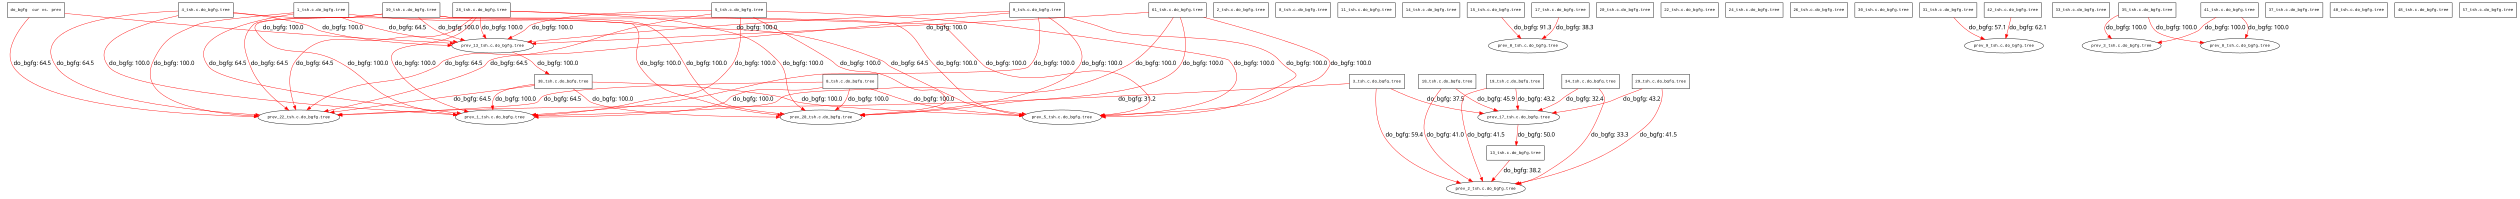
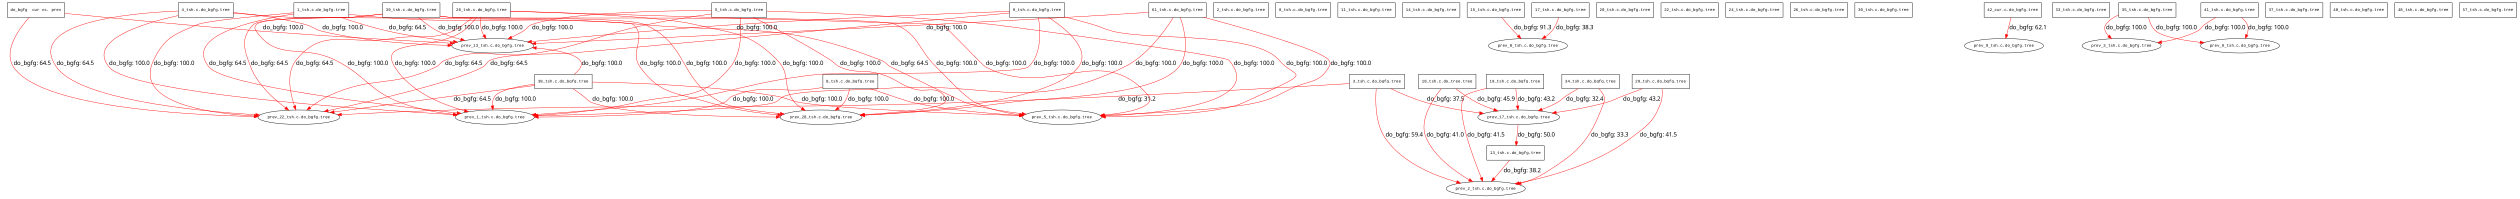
(1948, 10) -> none
(2013, 10) -> (2013, 10)
(530, 60) -> (573, 56)
(1447, 81) -> (1447, 81)
(581, 90) -> none
